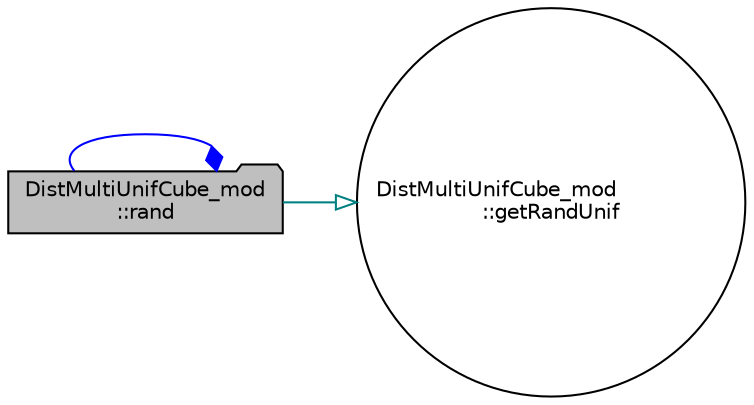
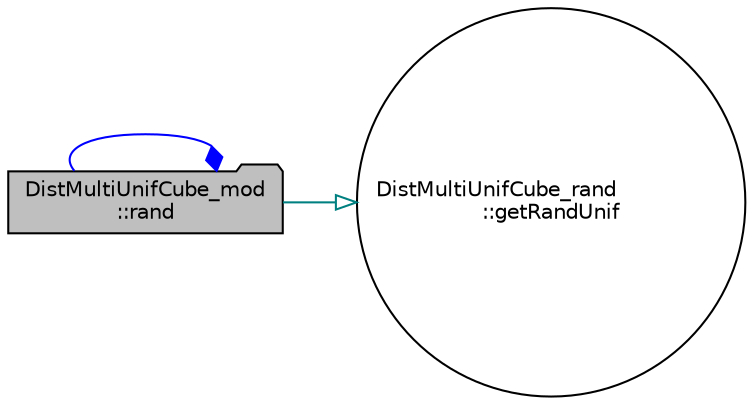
(551, 202) -> (551, 202)
